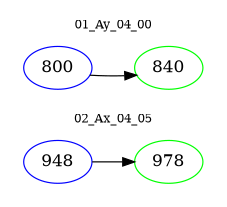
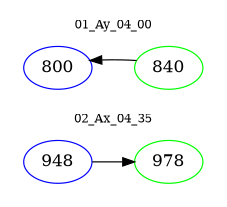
(107, 76) -> (119, 60)
(113, 120) -> (113, 120)
